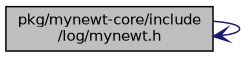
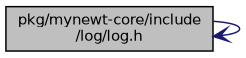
(109, 29) -> (109, 29)
